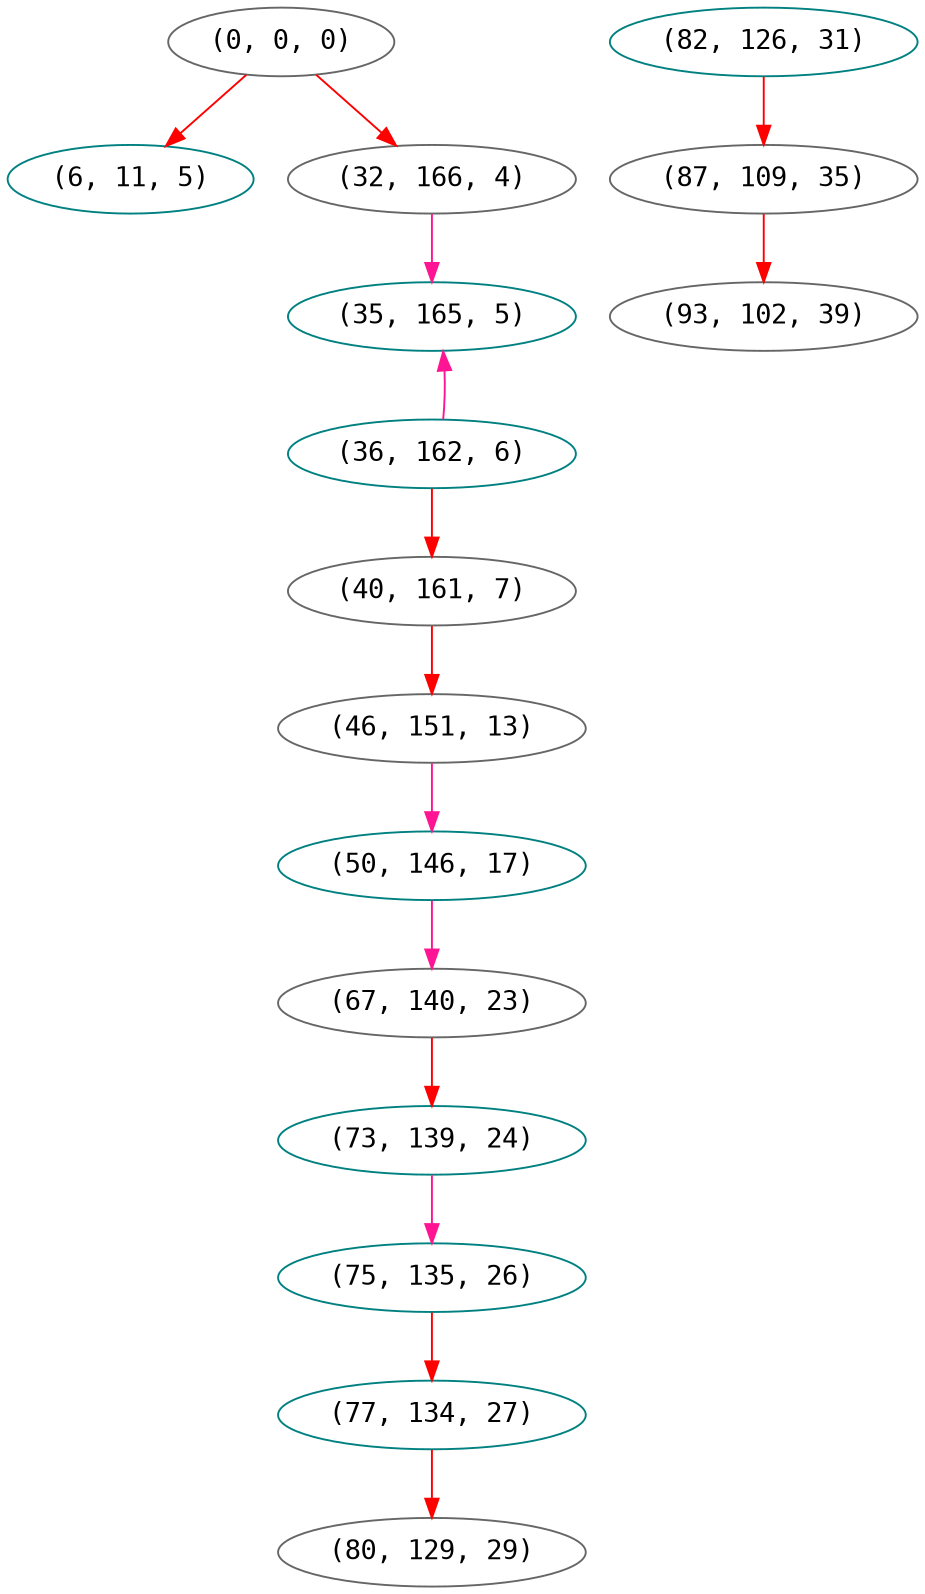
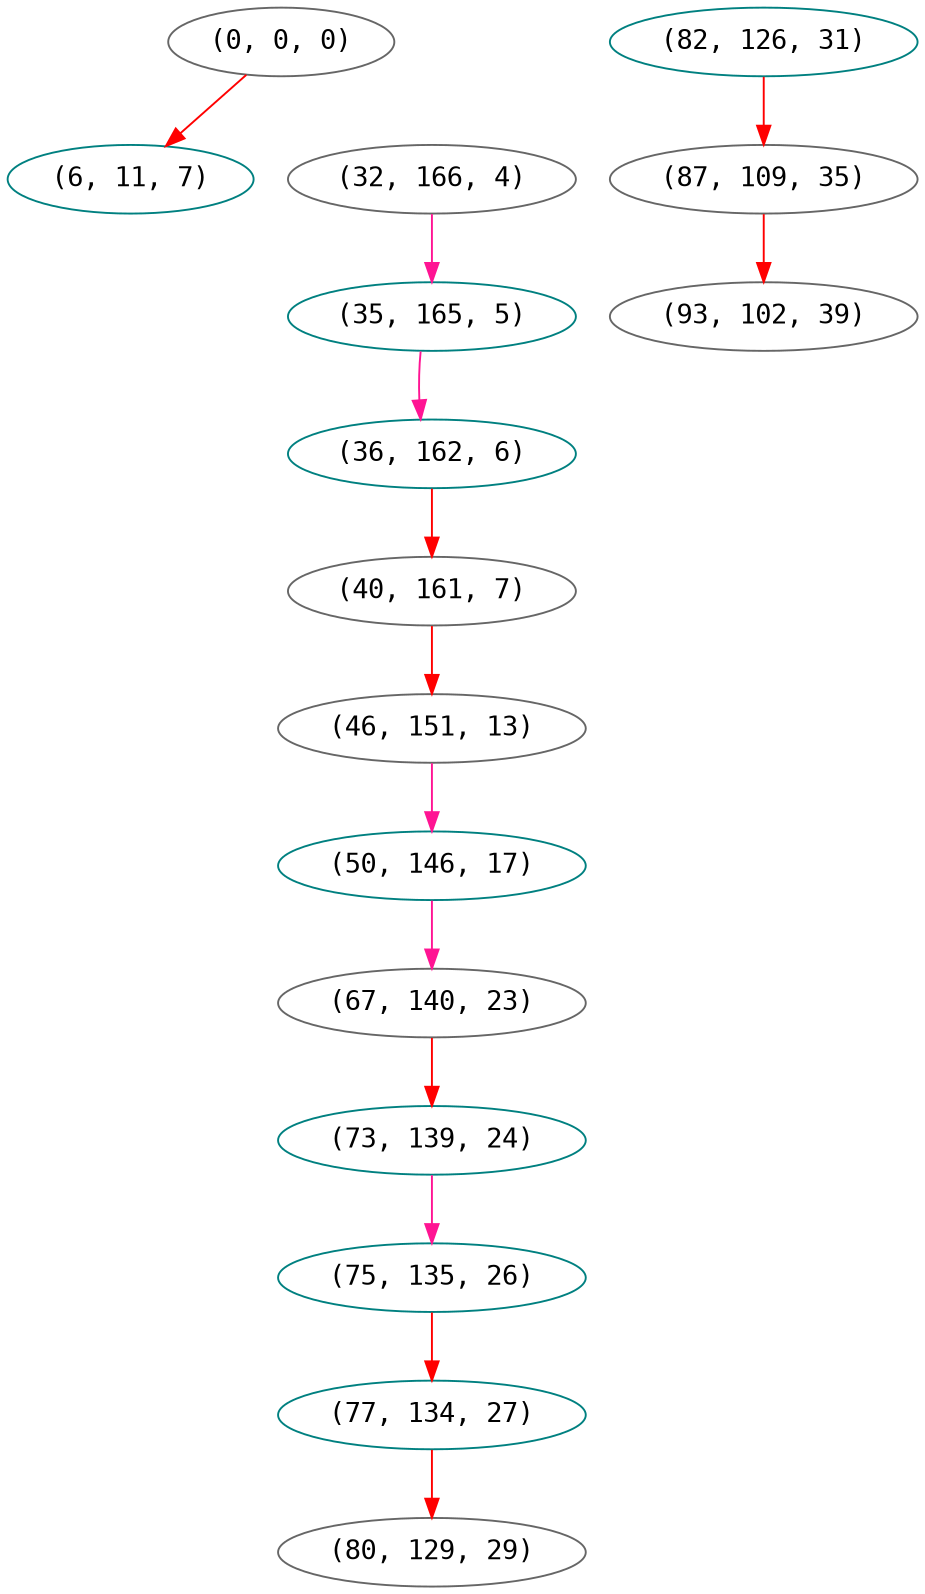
(349, 104) -> none
(131, 179) -> (131, 179)
(445, 395) -> (419, 376)
